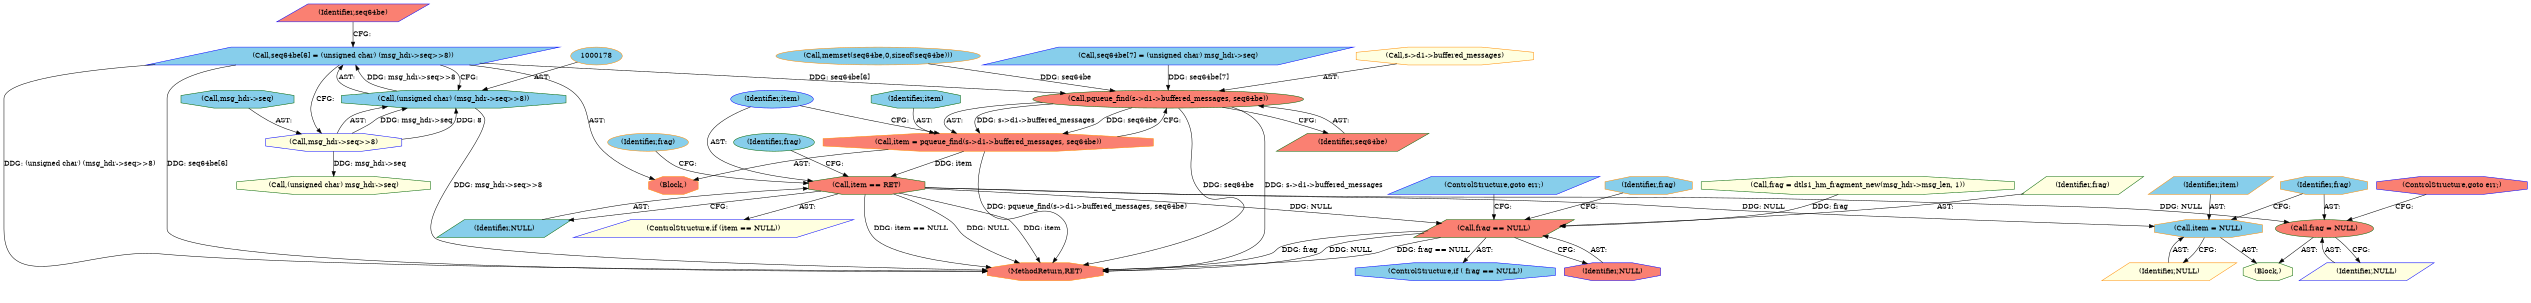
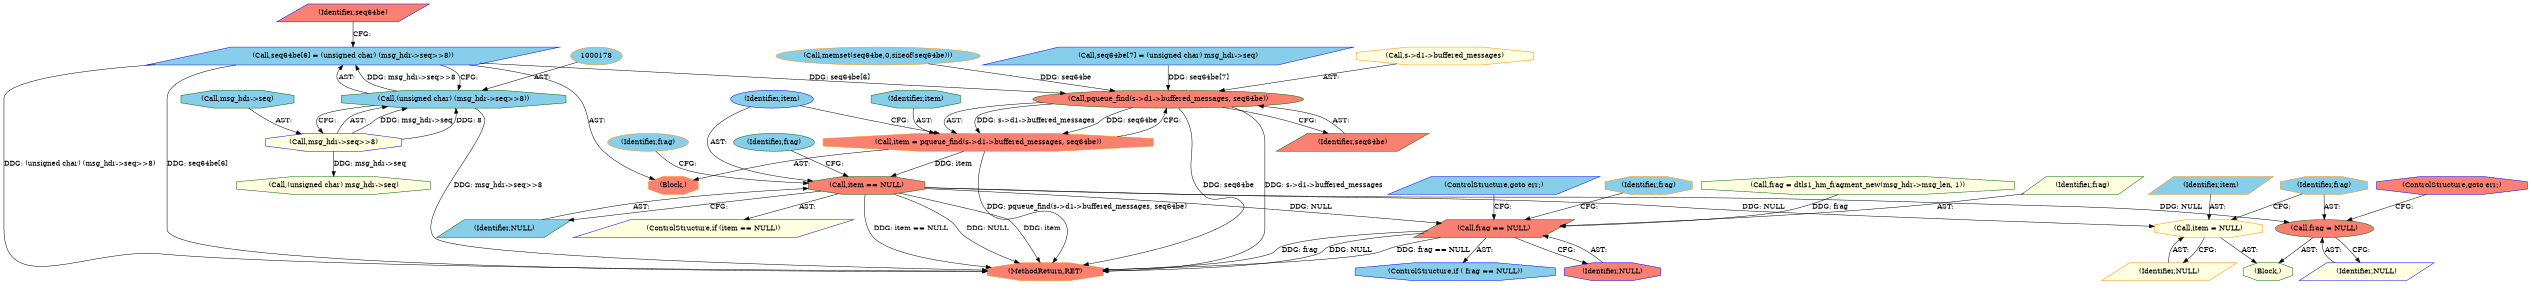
(315, 94) -> (339, 110)
(867, 185) -> (867, 185)
(2208, 229) -> (2208, 229)
